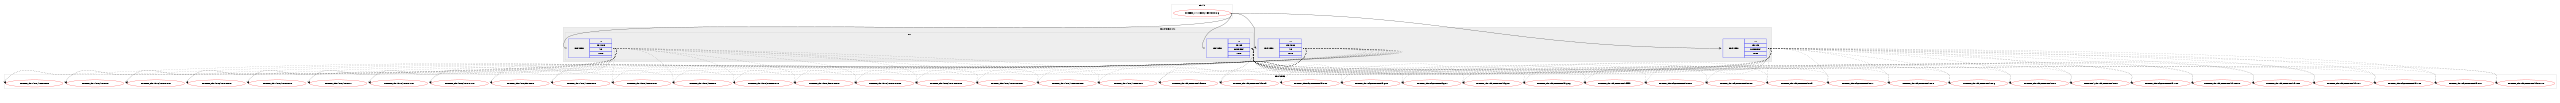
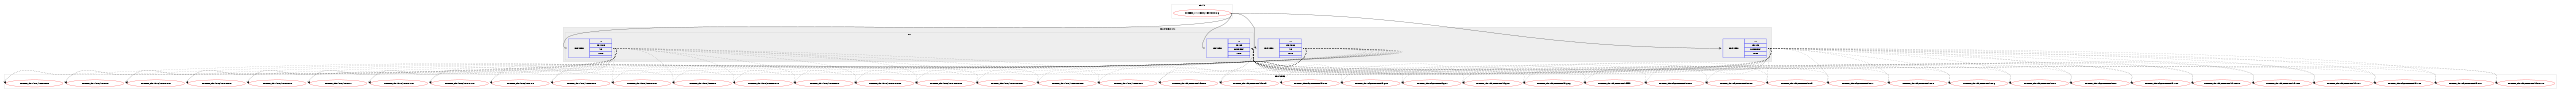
(521, 83) -> (521, 83)
(824, 83) -> (824, 83)
(2101, 83) -> (2101, 83)
